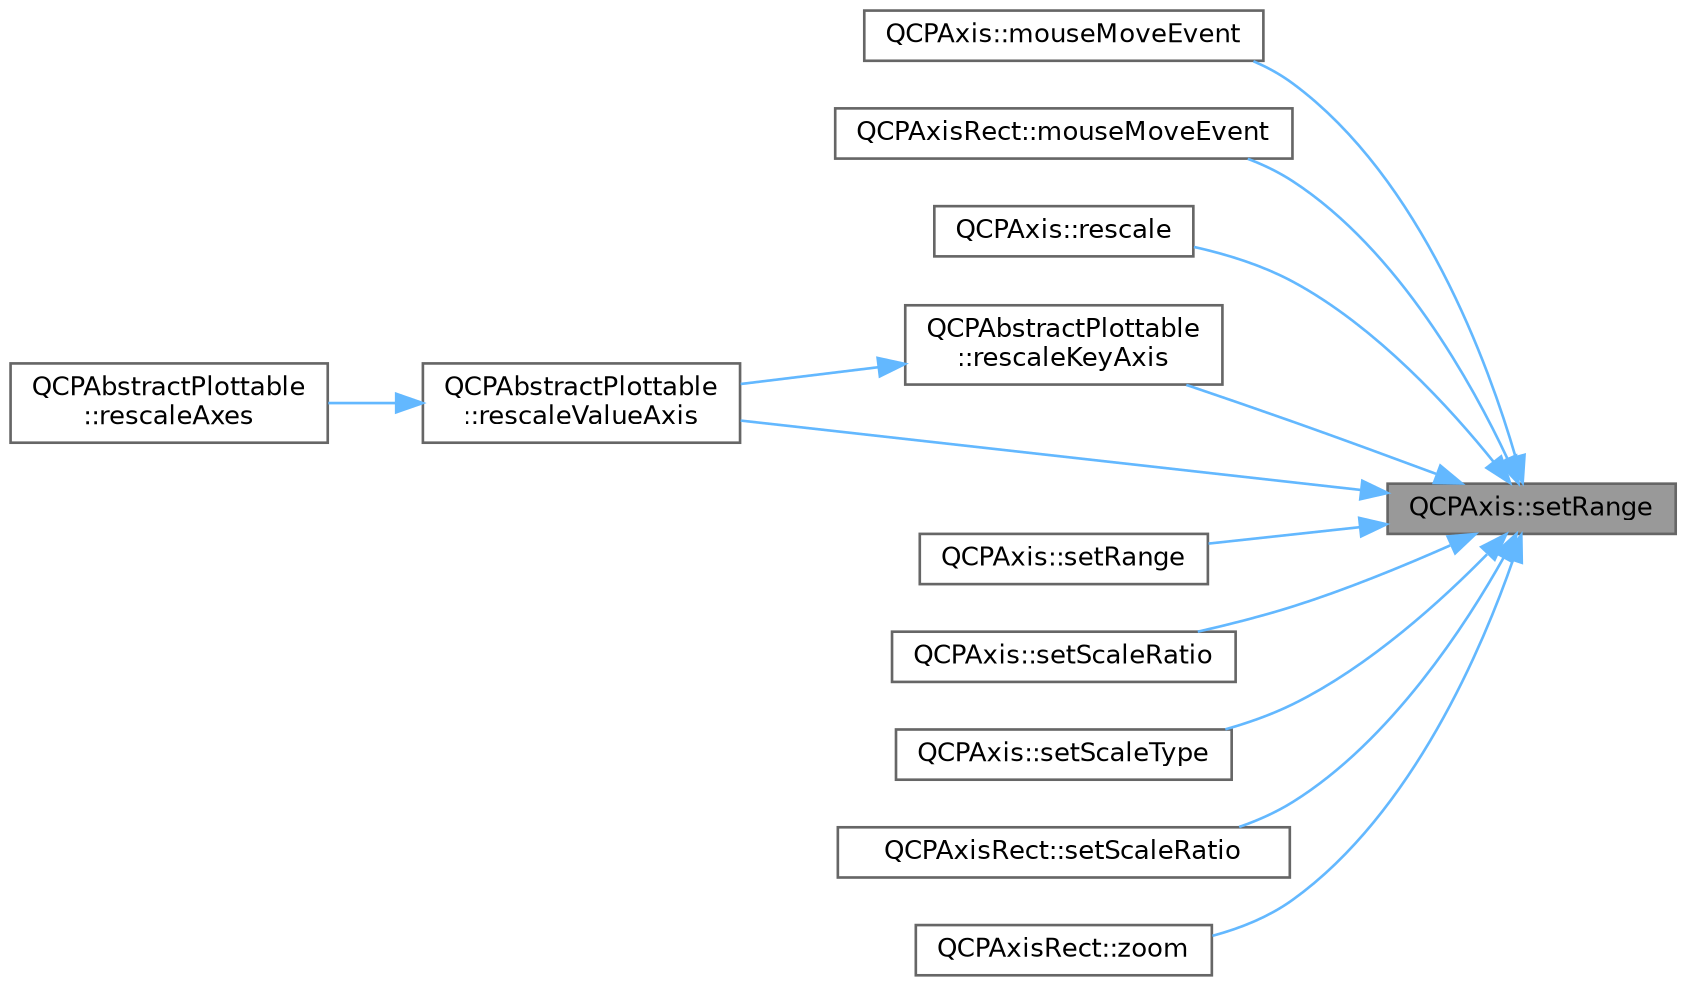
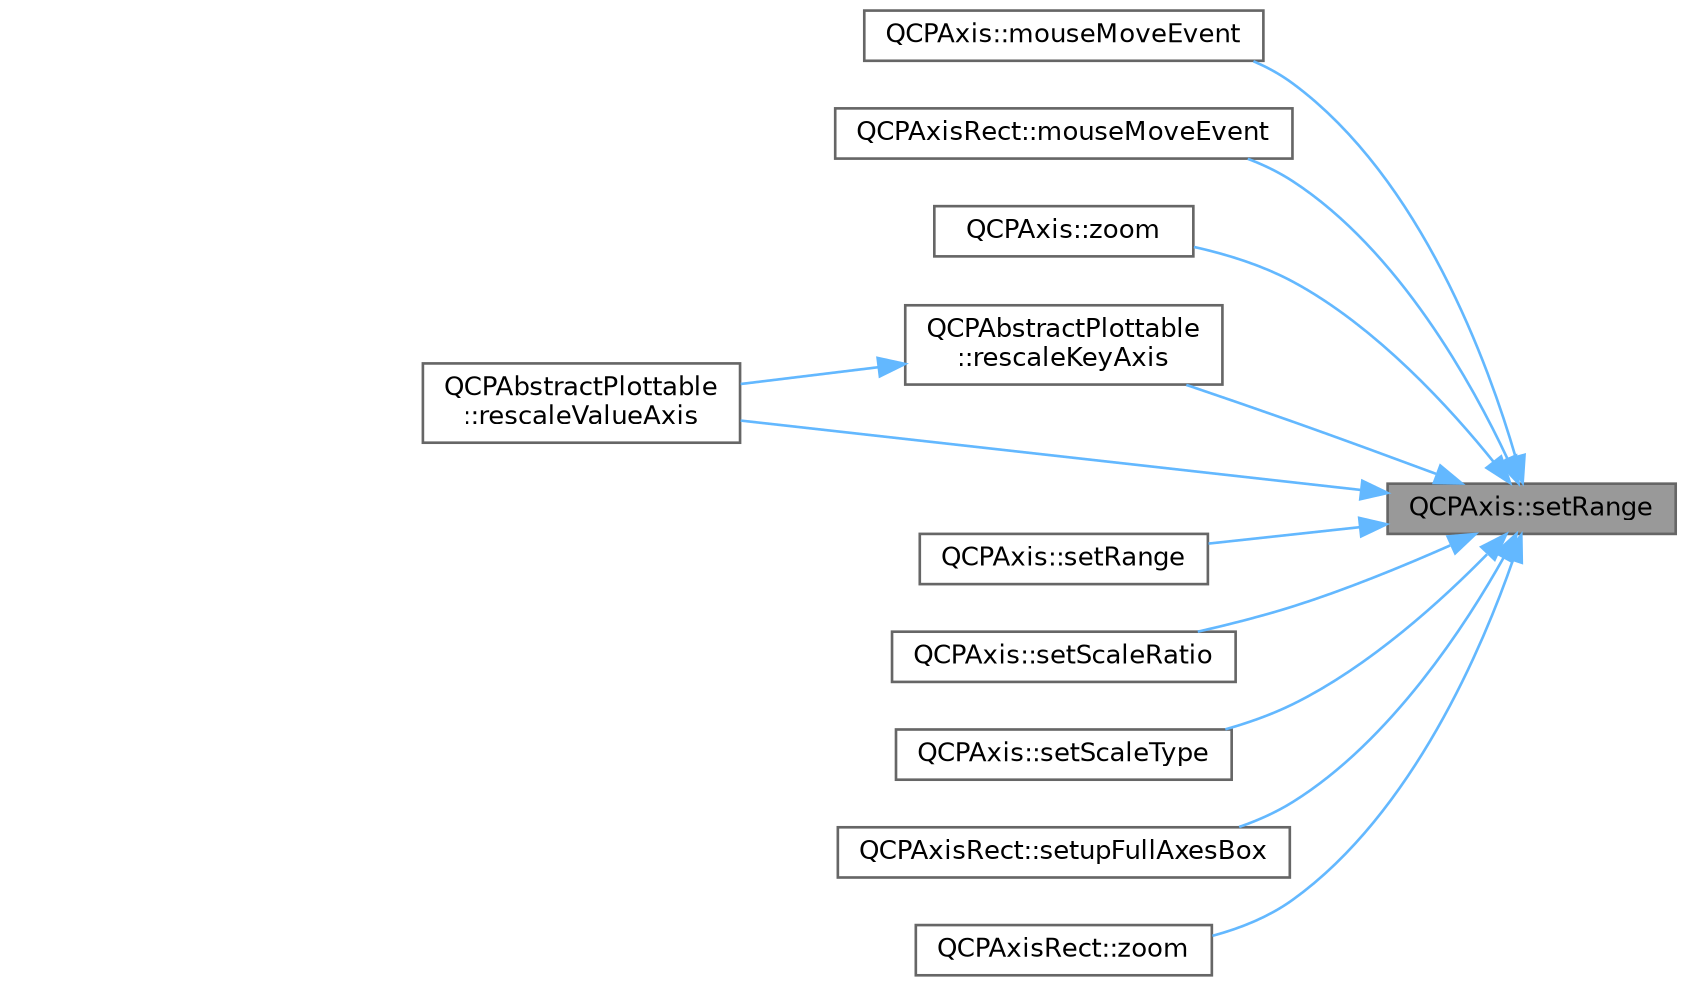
(1064, 231) -> (1064, 231)
(169, 403) -> none
(1064, 852) -> (1064, 852)
